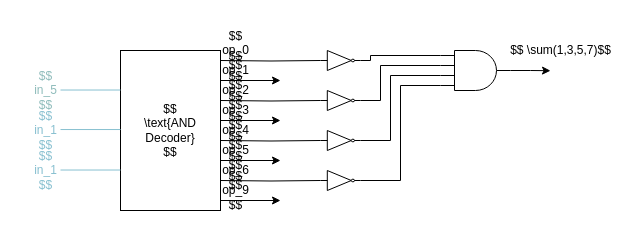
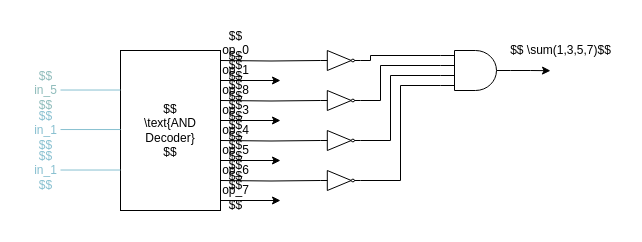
(236, 91) -> (236, 91)
(236, 191) -> (236, 191)
